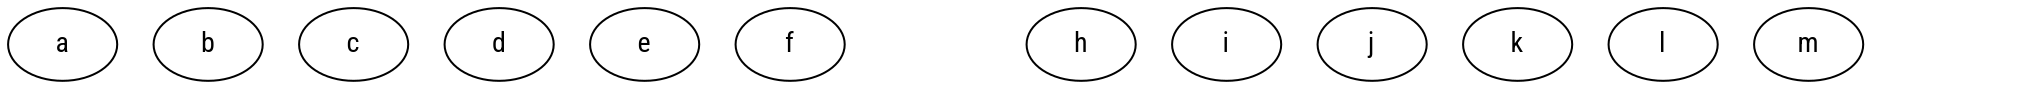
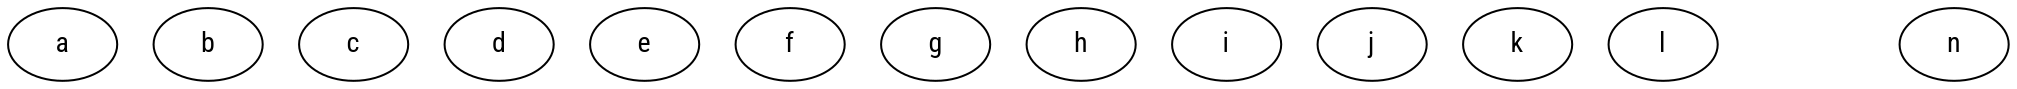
none -> (936, 44)
(1809, 44) -> none
none -> (1954, 44)
